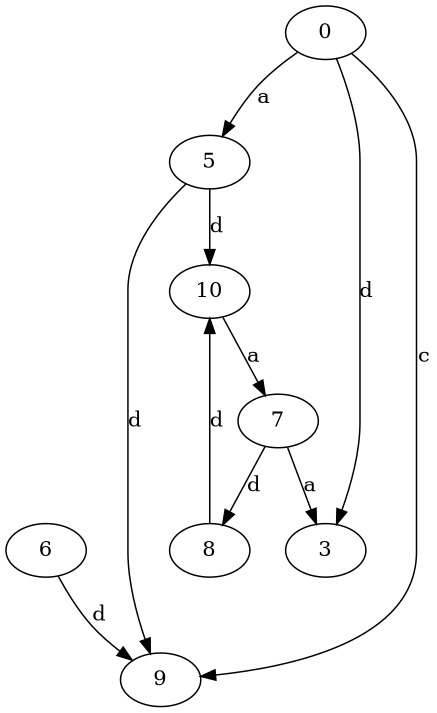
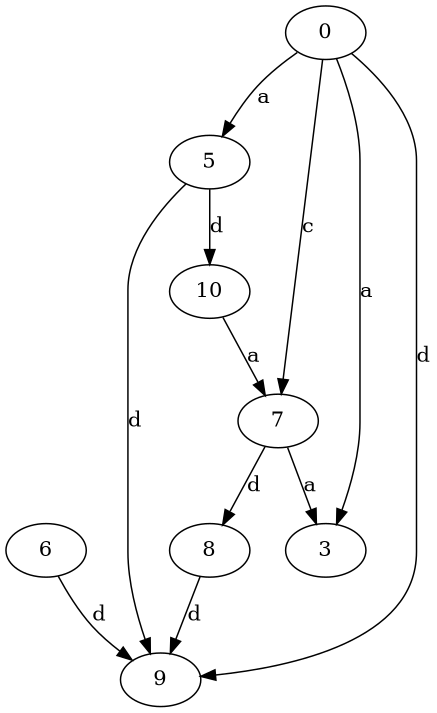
none -> (303, 219)
(367, 292) -> (367, 292)
(424, 356) -> (424, 356)
(210, 429) -> (188, 608)
